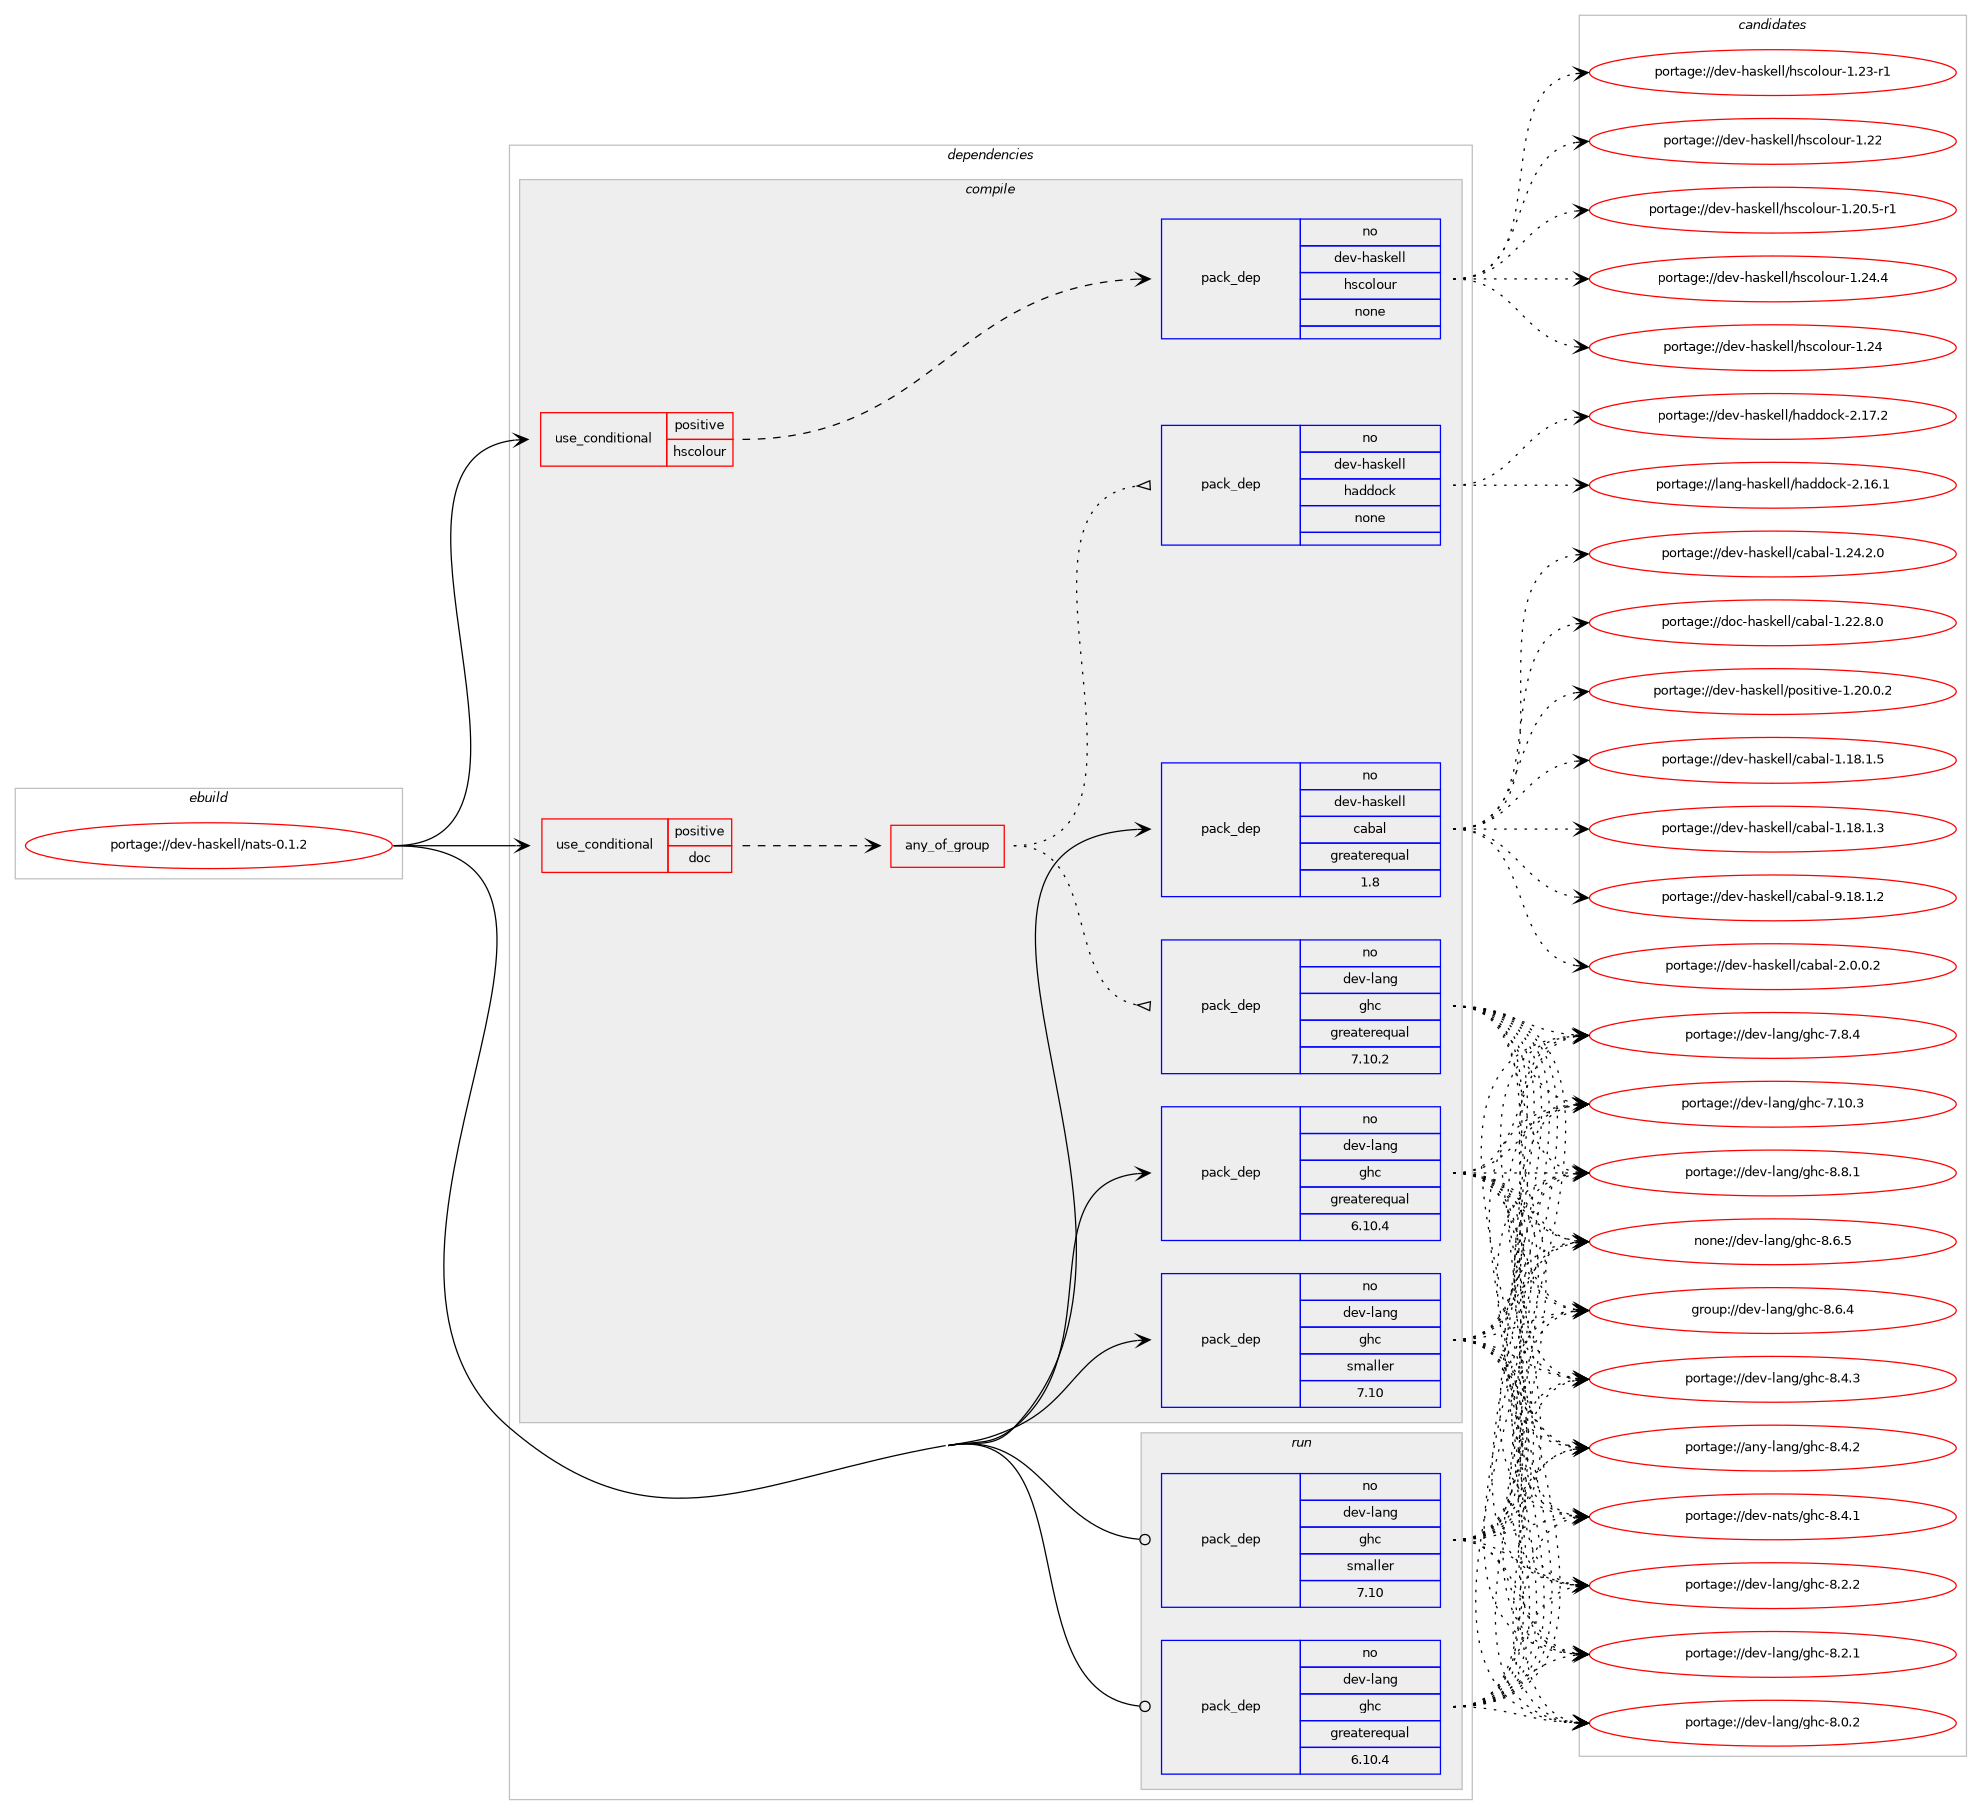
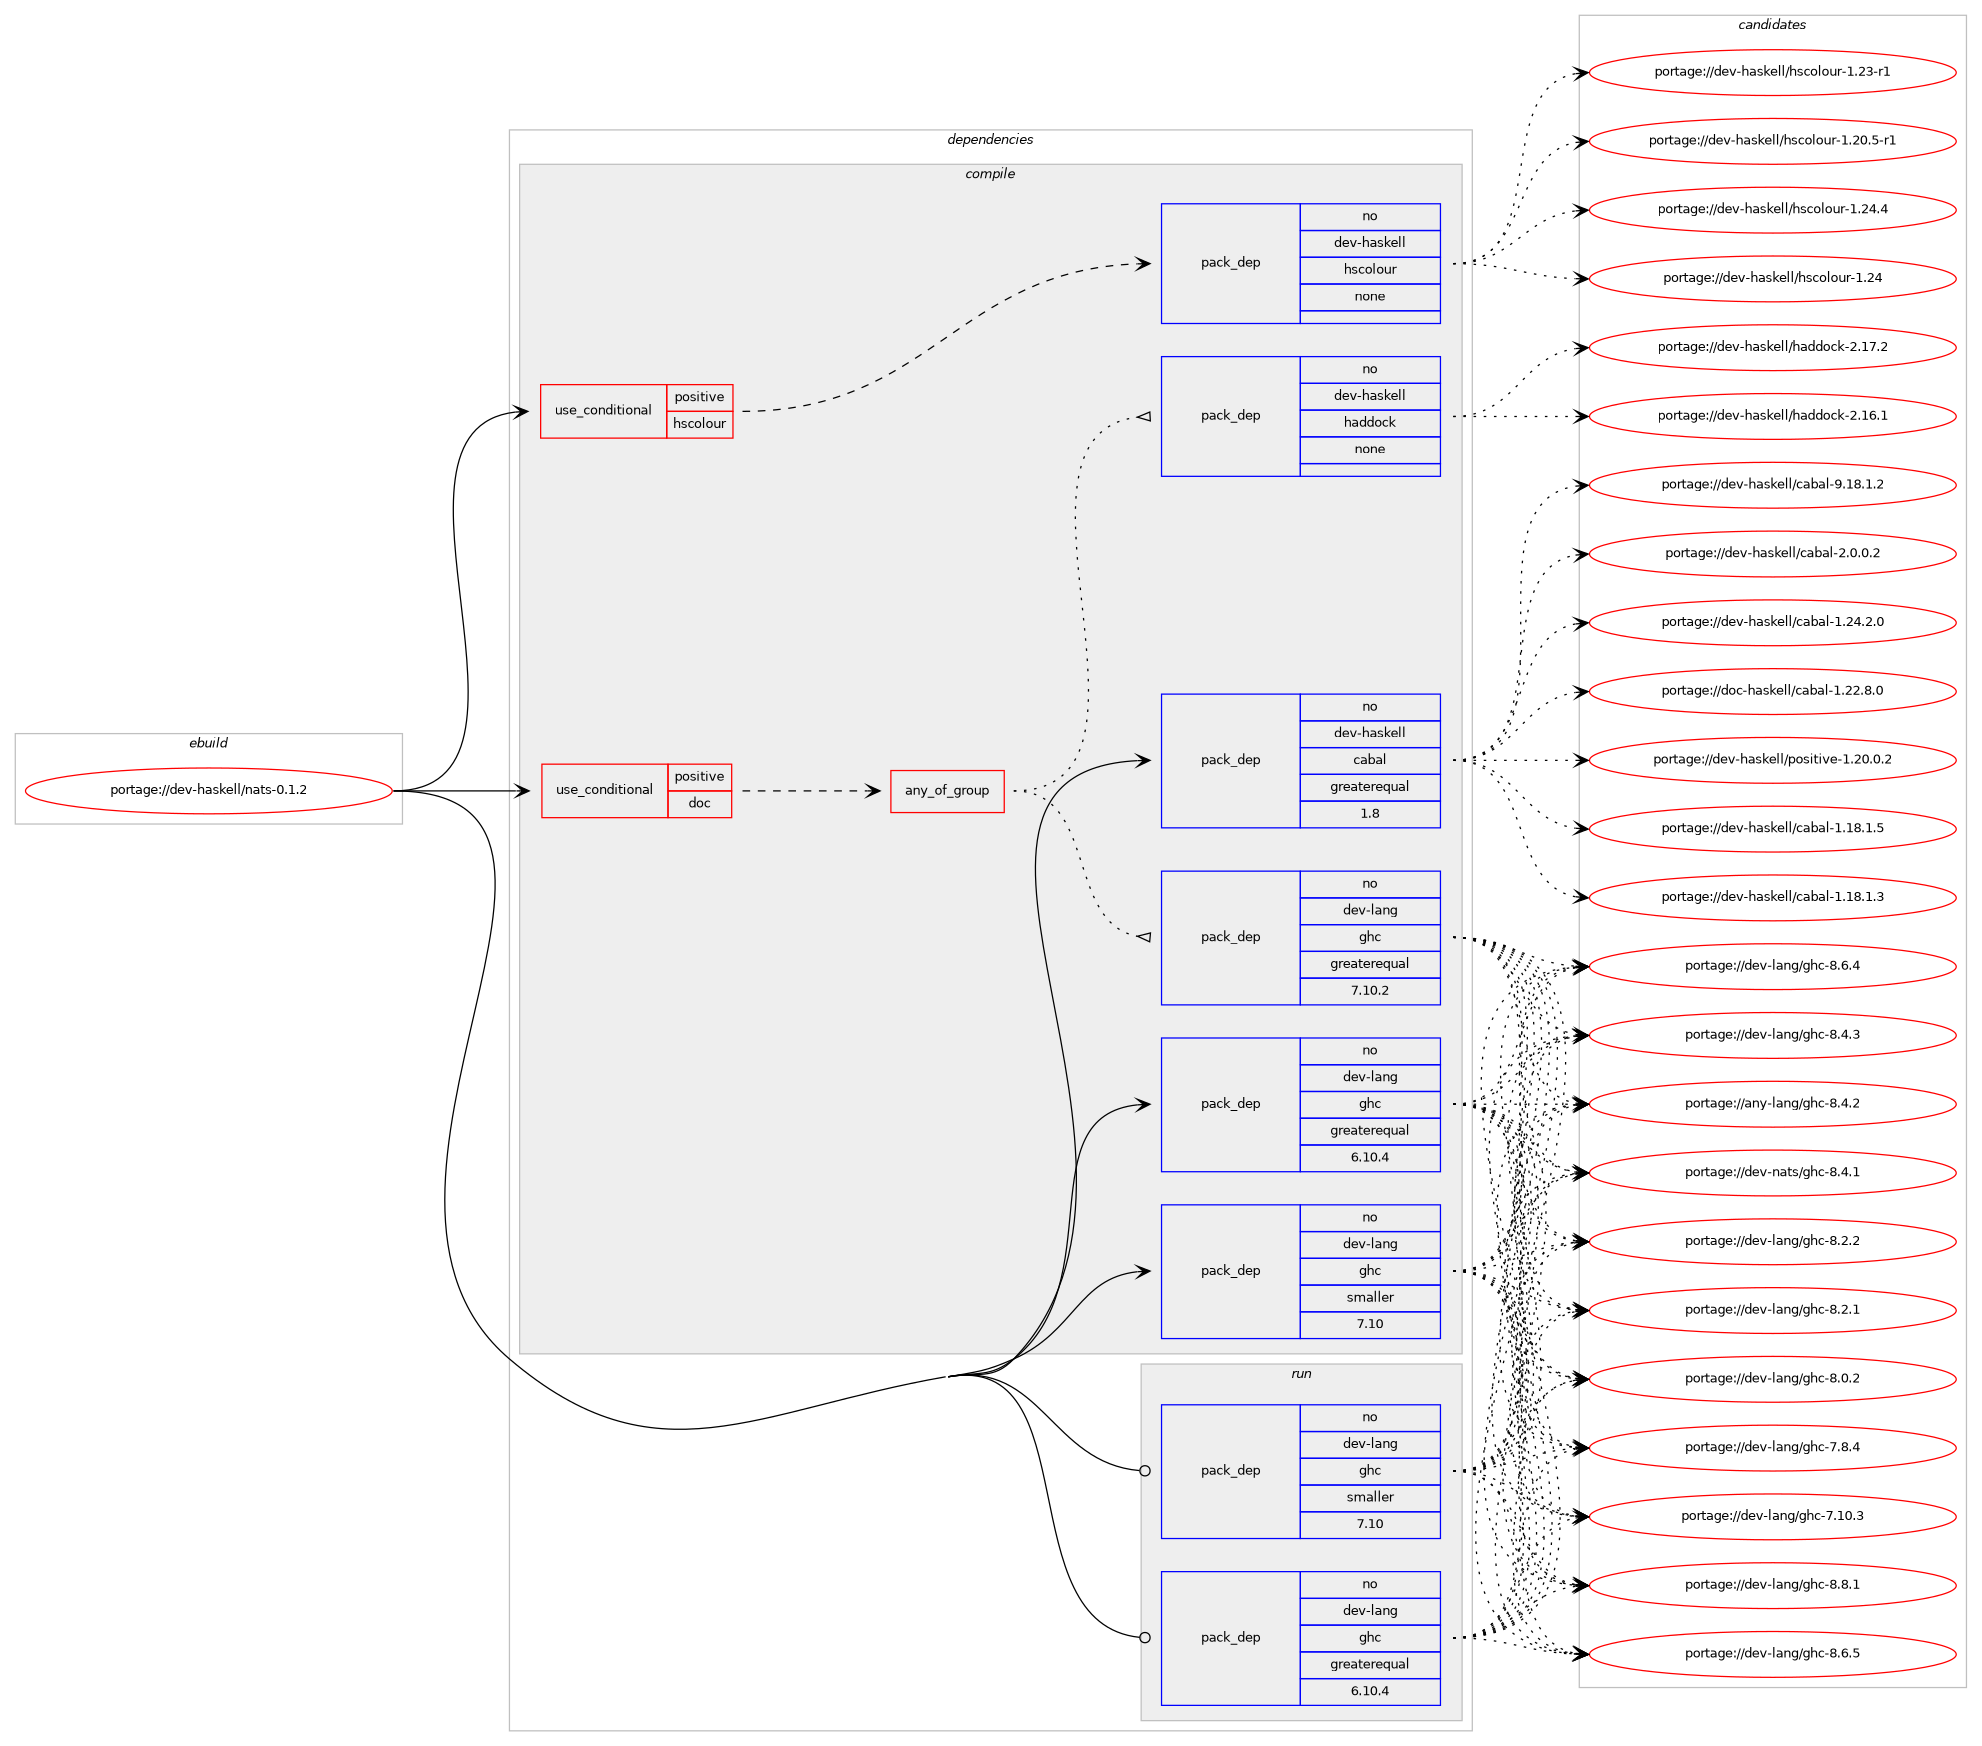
(1773, 141) -> none
(1773, 485) -> (1773, 416)
(1773, 1242) -> (1773, 1654)
(1773, 1311) -> (1773, 967)
